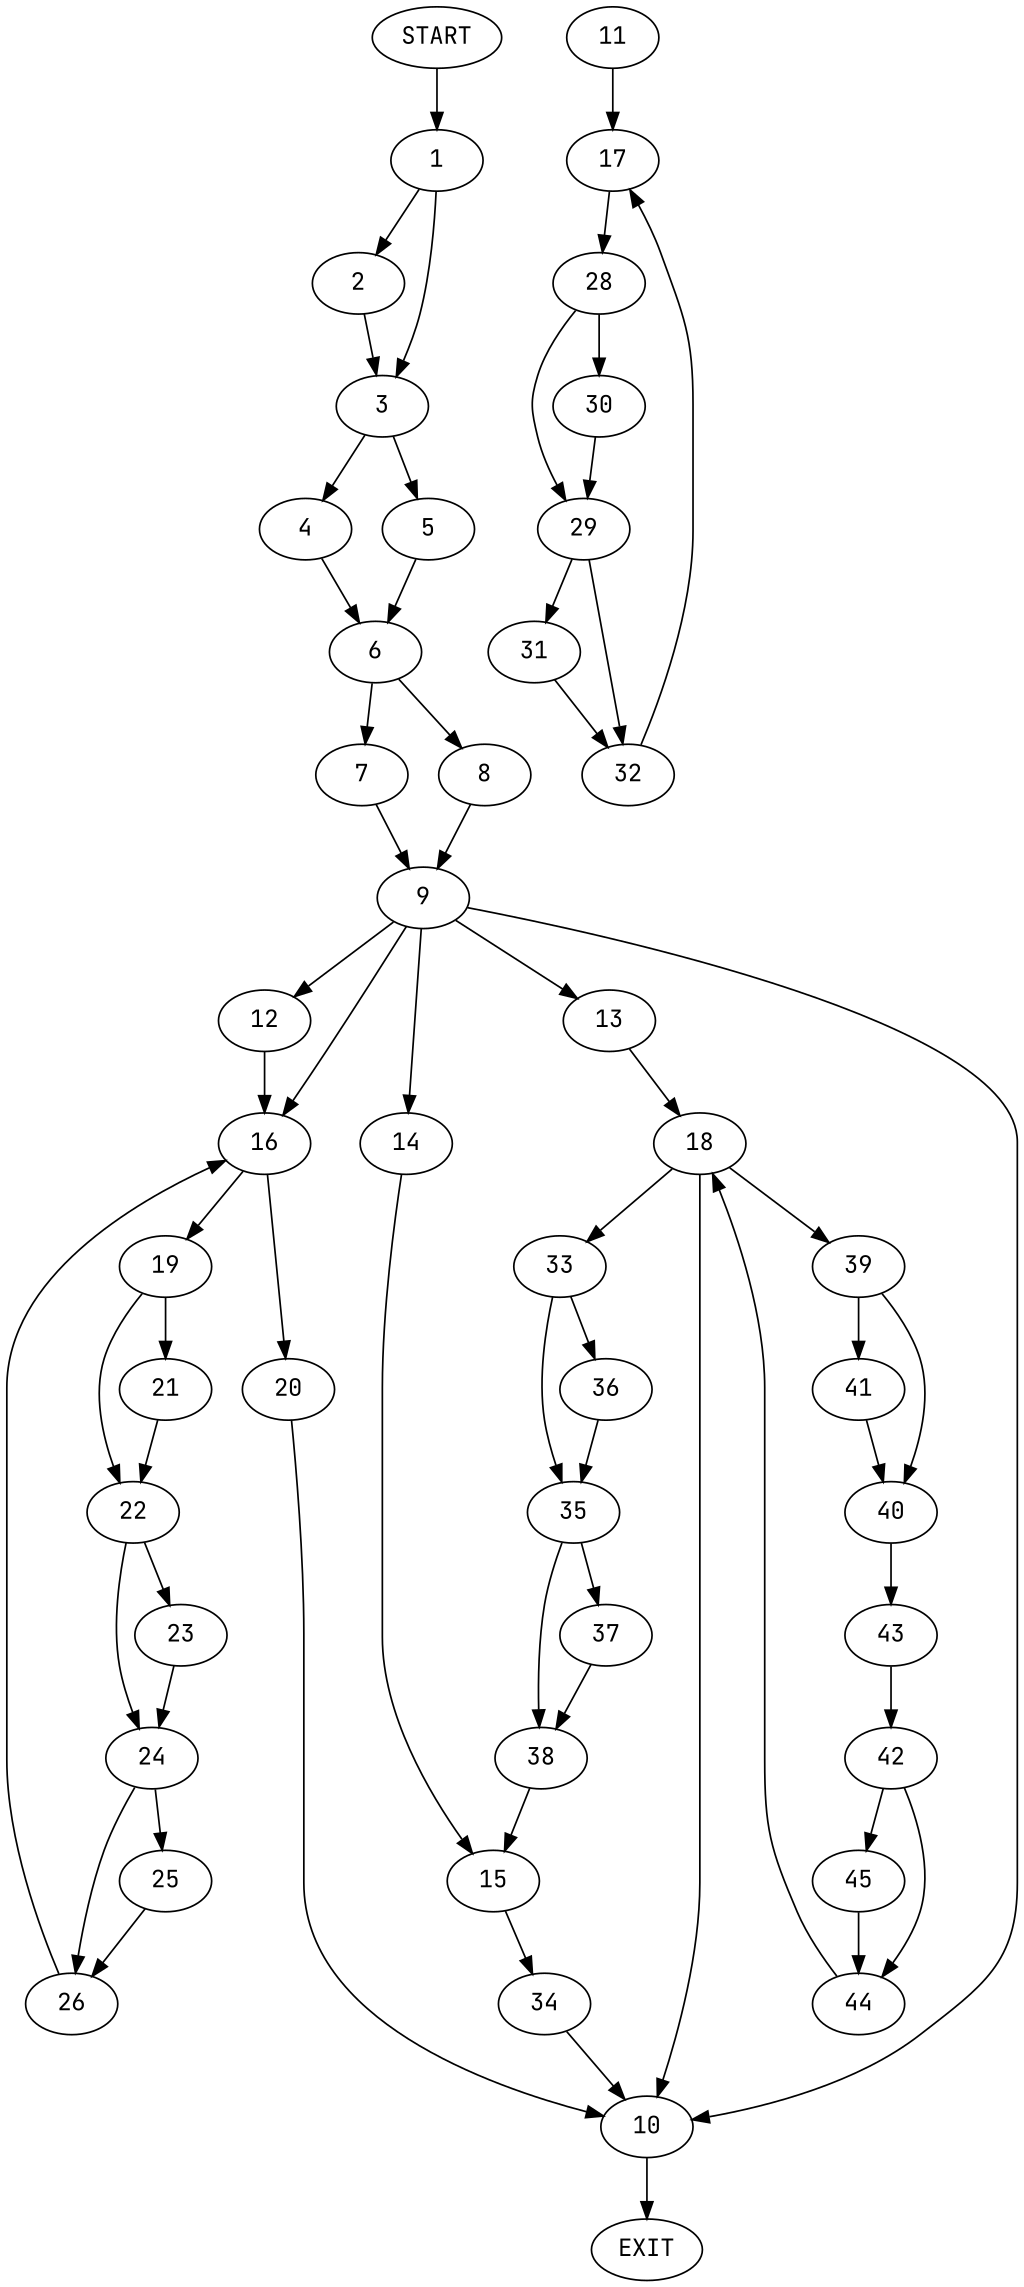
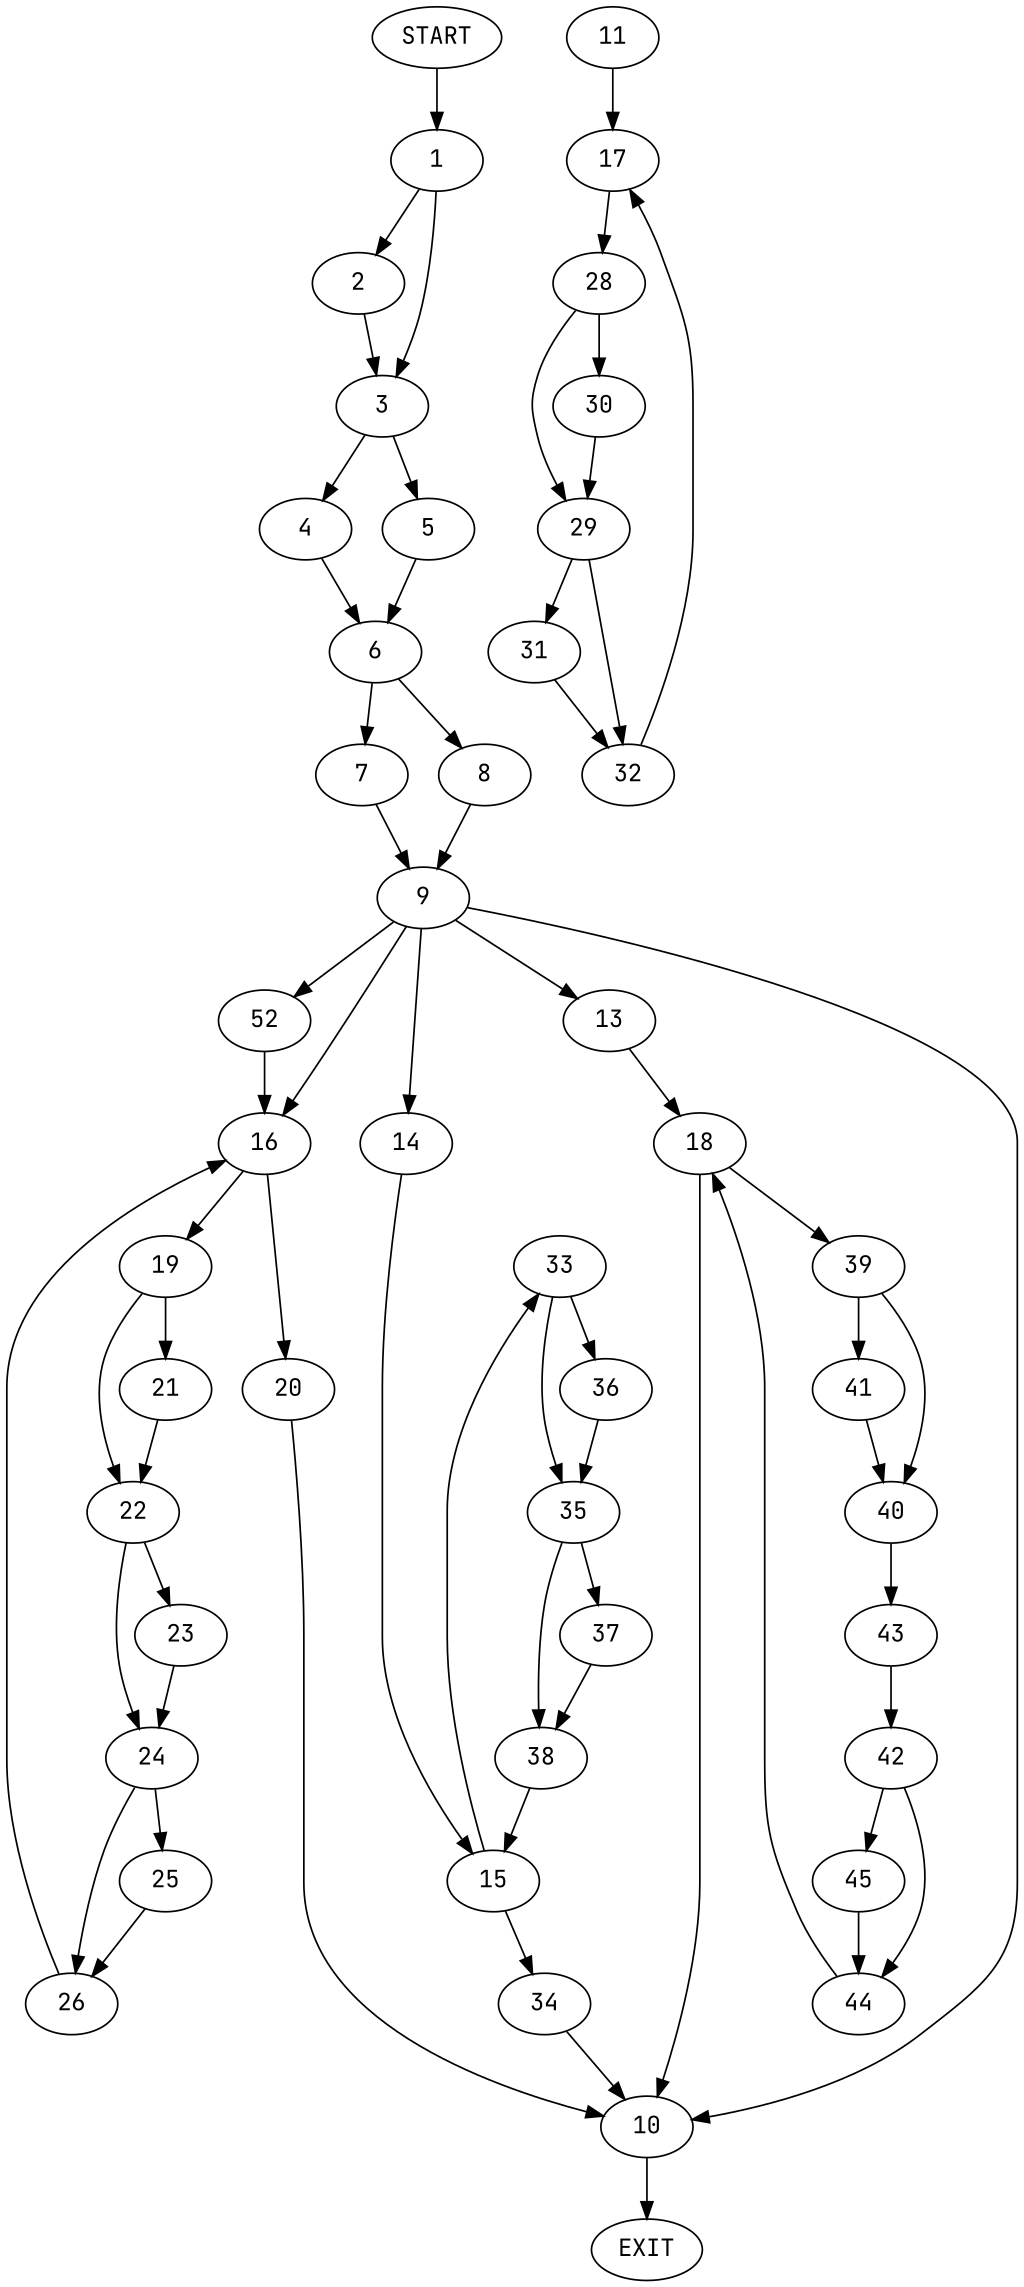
(265, 1021) -> (265, 1021)
(636, 1200) -> (447, 1572)
